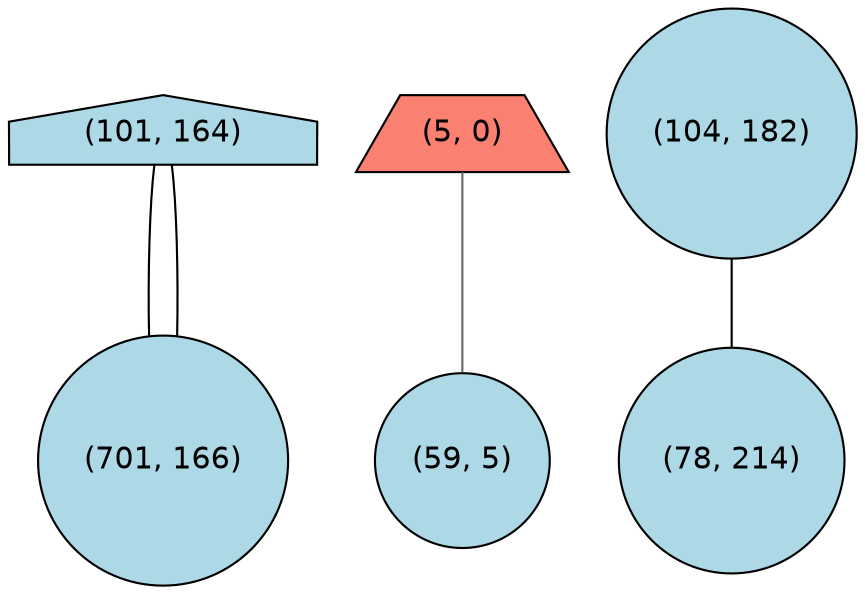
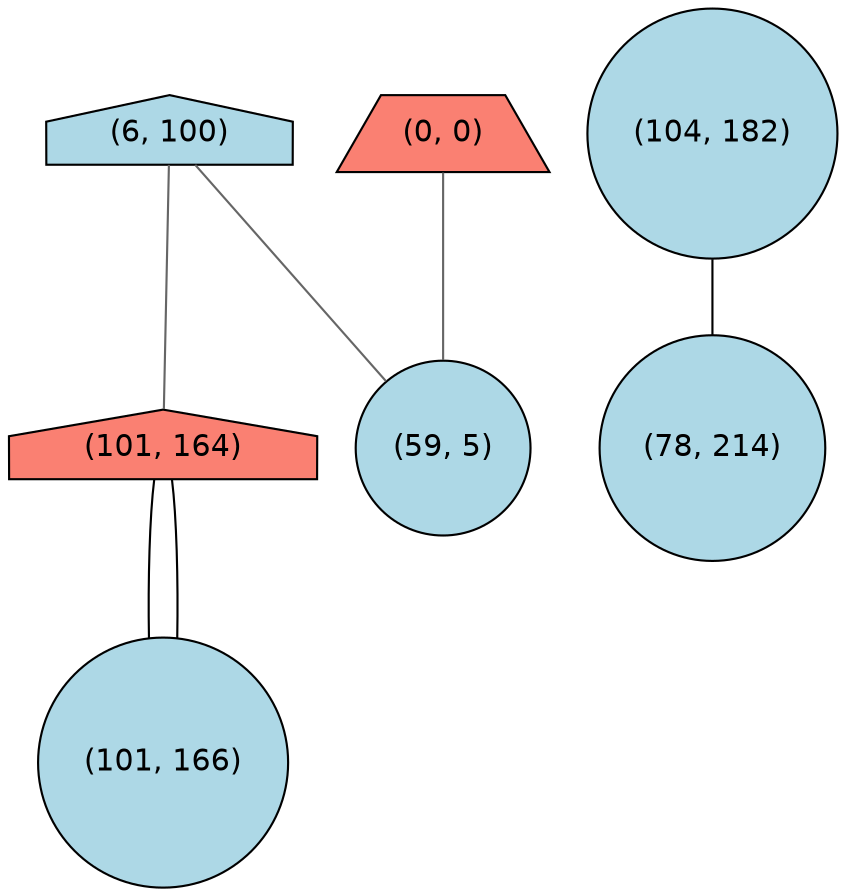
(163, 134) -> (163, 448)
none -> (170, 134)
(462, 134) -> (443, 134)
(163, 461) -> (163, 763)
